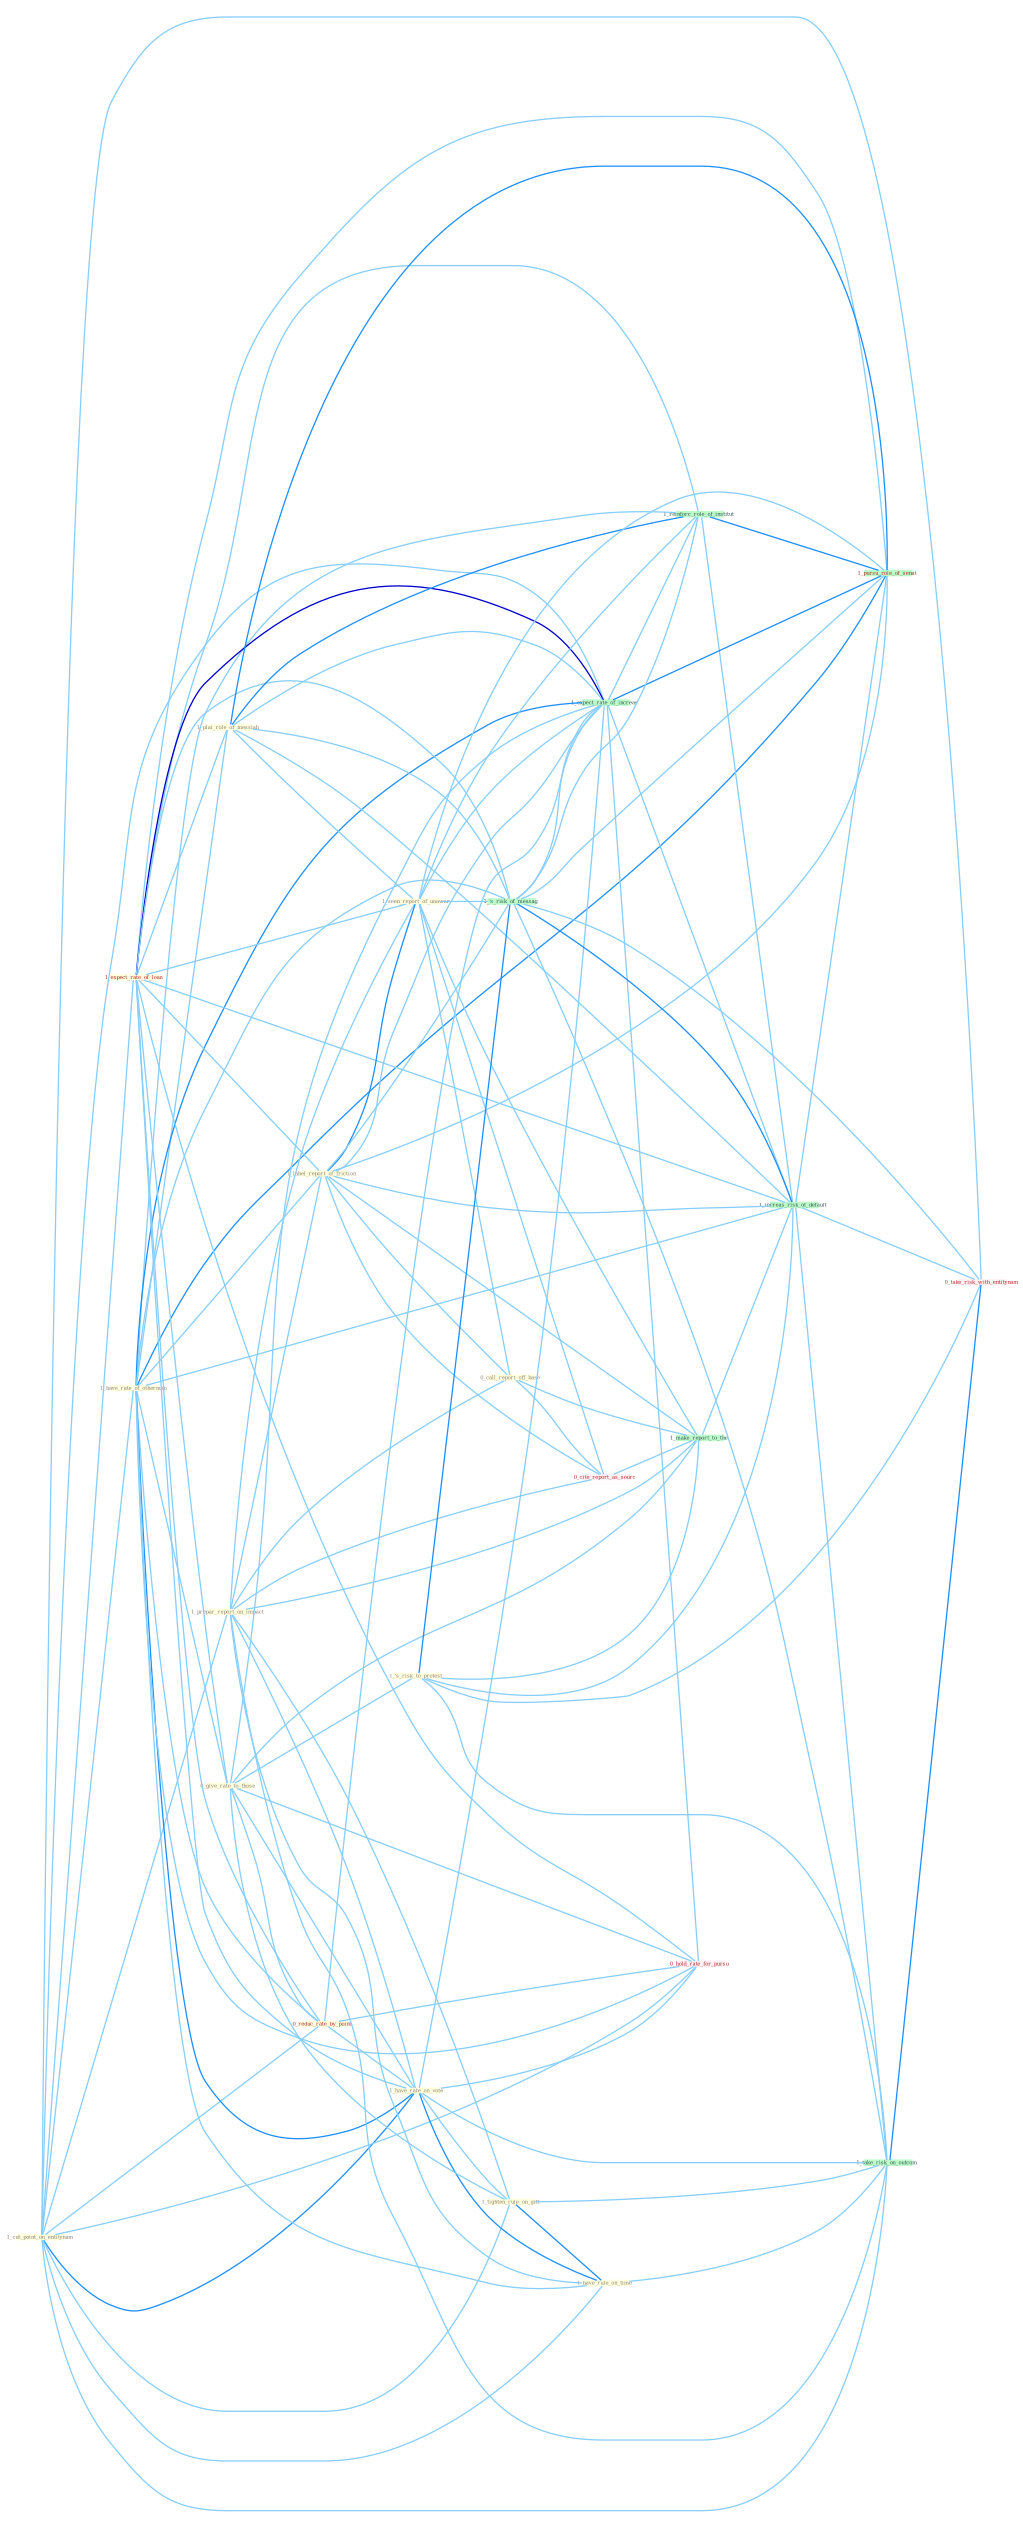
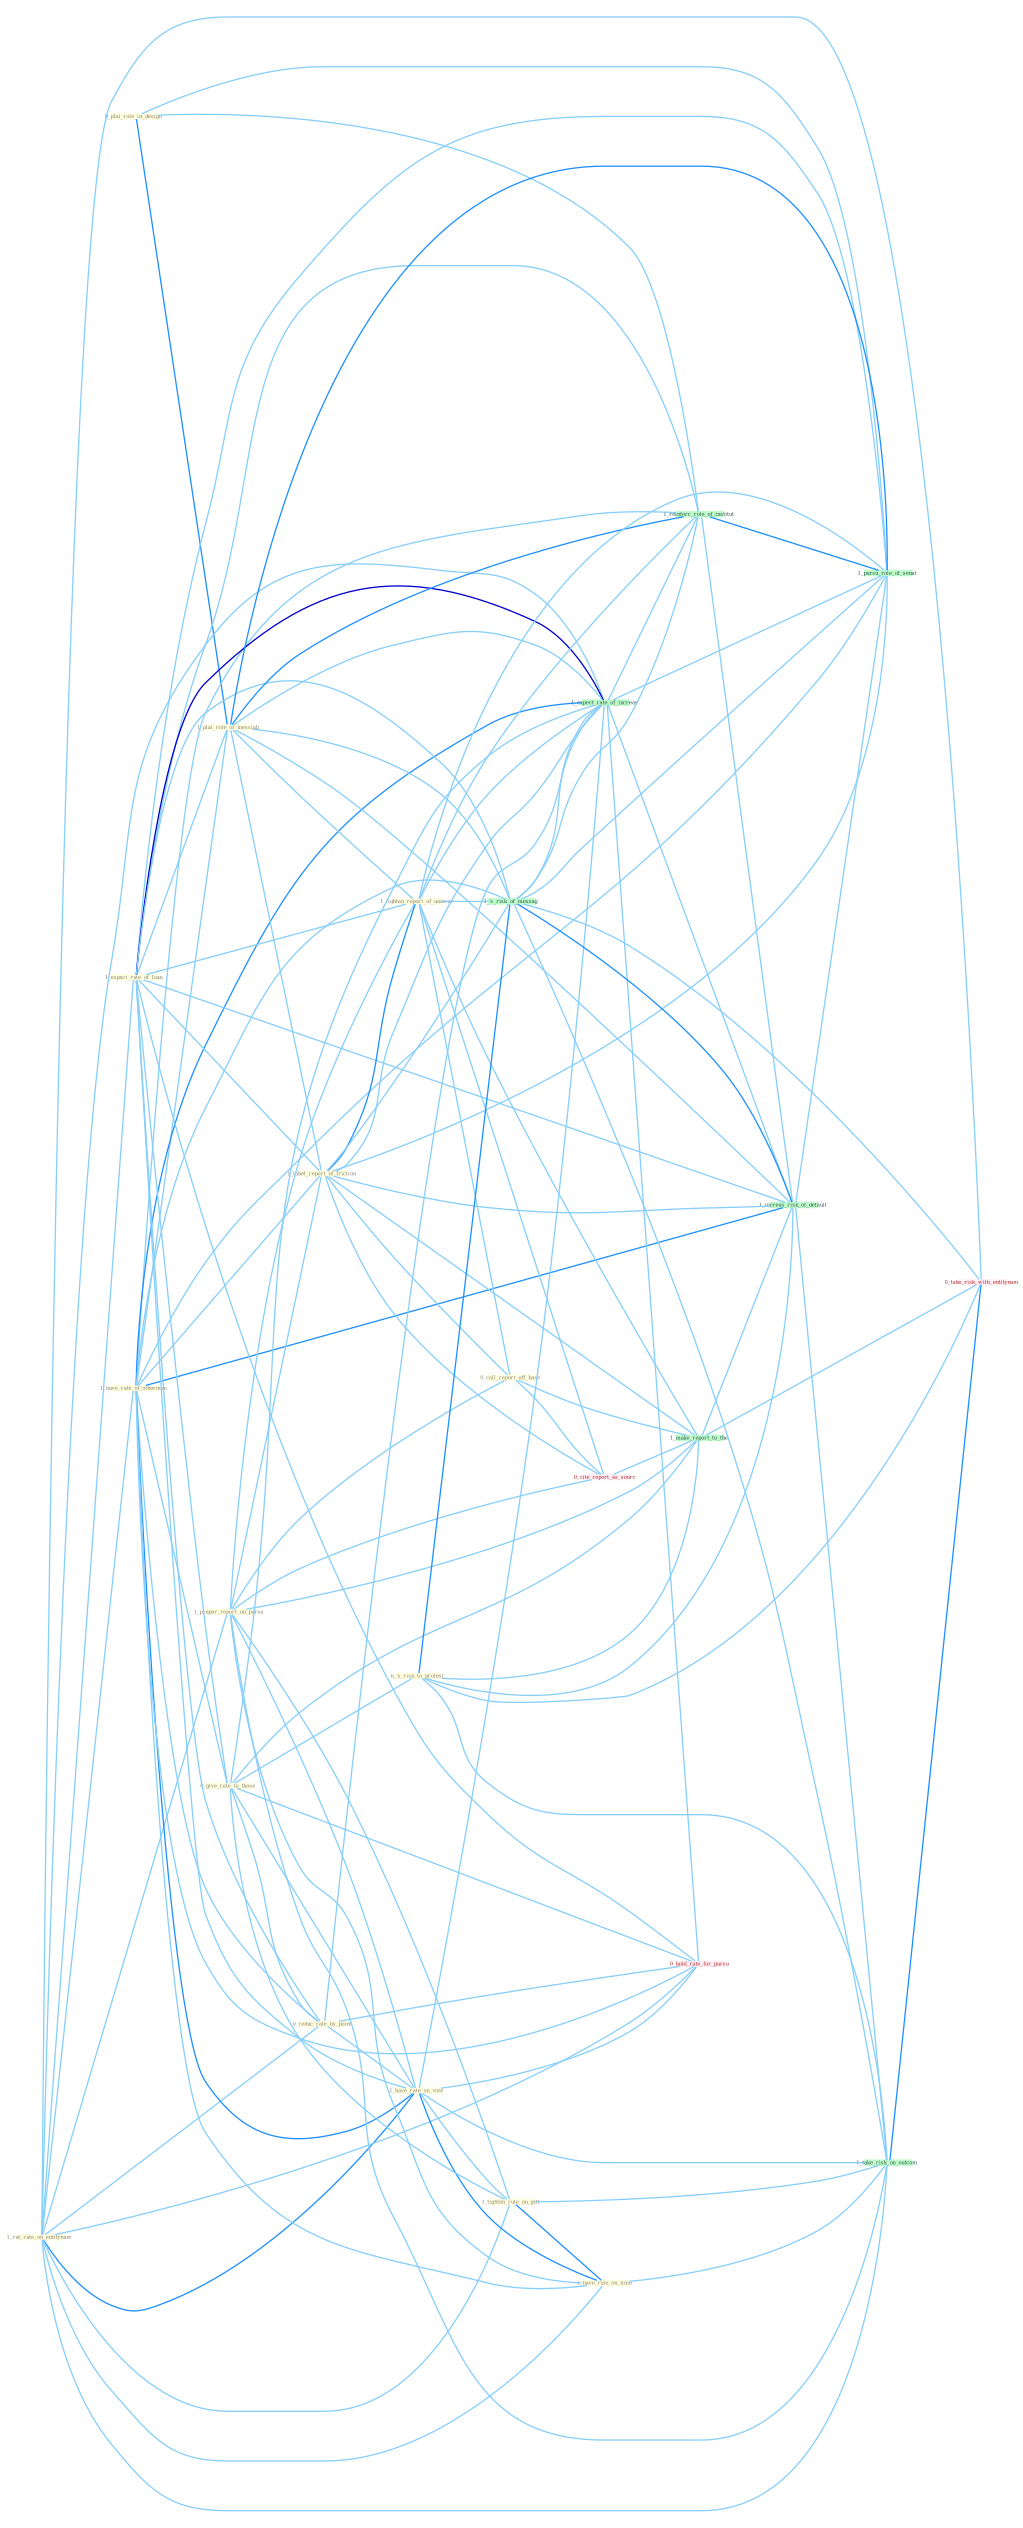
none -> (135, 116)
(888, 573) -> (888, 573)
(747, 638) -> (747, 638)
(417, 901) -> (417, 901)
none -> (276, 950)
(135, 977) -> (135, 977)
(483, 993) -> (483, 993)
(888, 1244) -> (841, 1360)
(449, 1301) -> (449, 1301)
(229, 1612) -> (229, 1612)
(417, 1676) -> (417, 1676)
(323, 2024) -> (323, 2024)
(41, 2237) -> (41, 2237)
